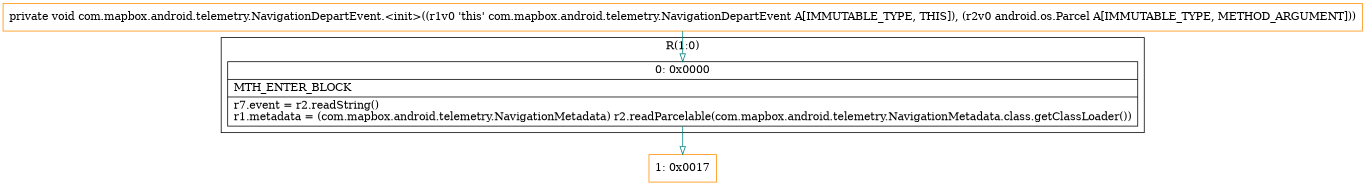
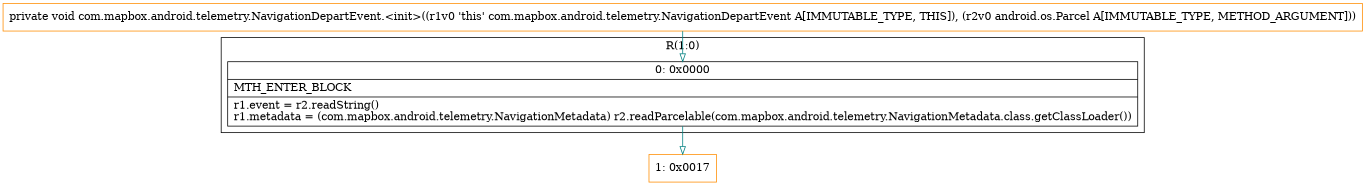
(307, 105) -> (307, 105)
